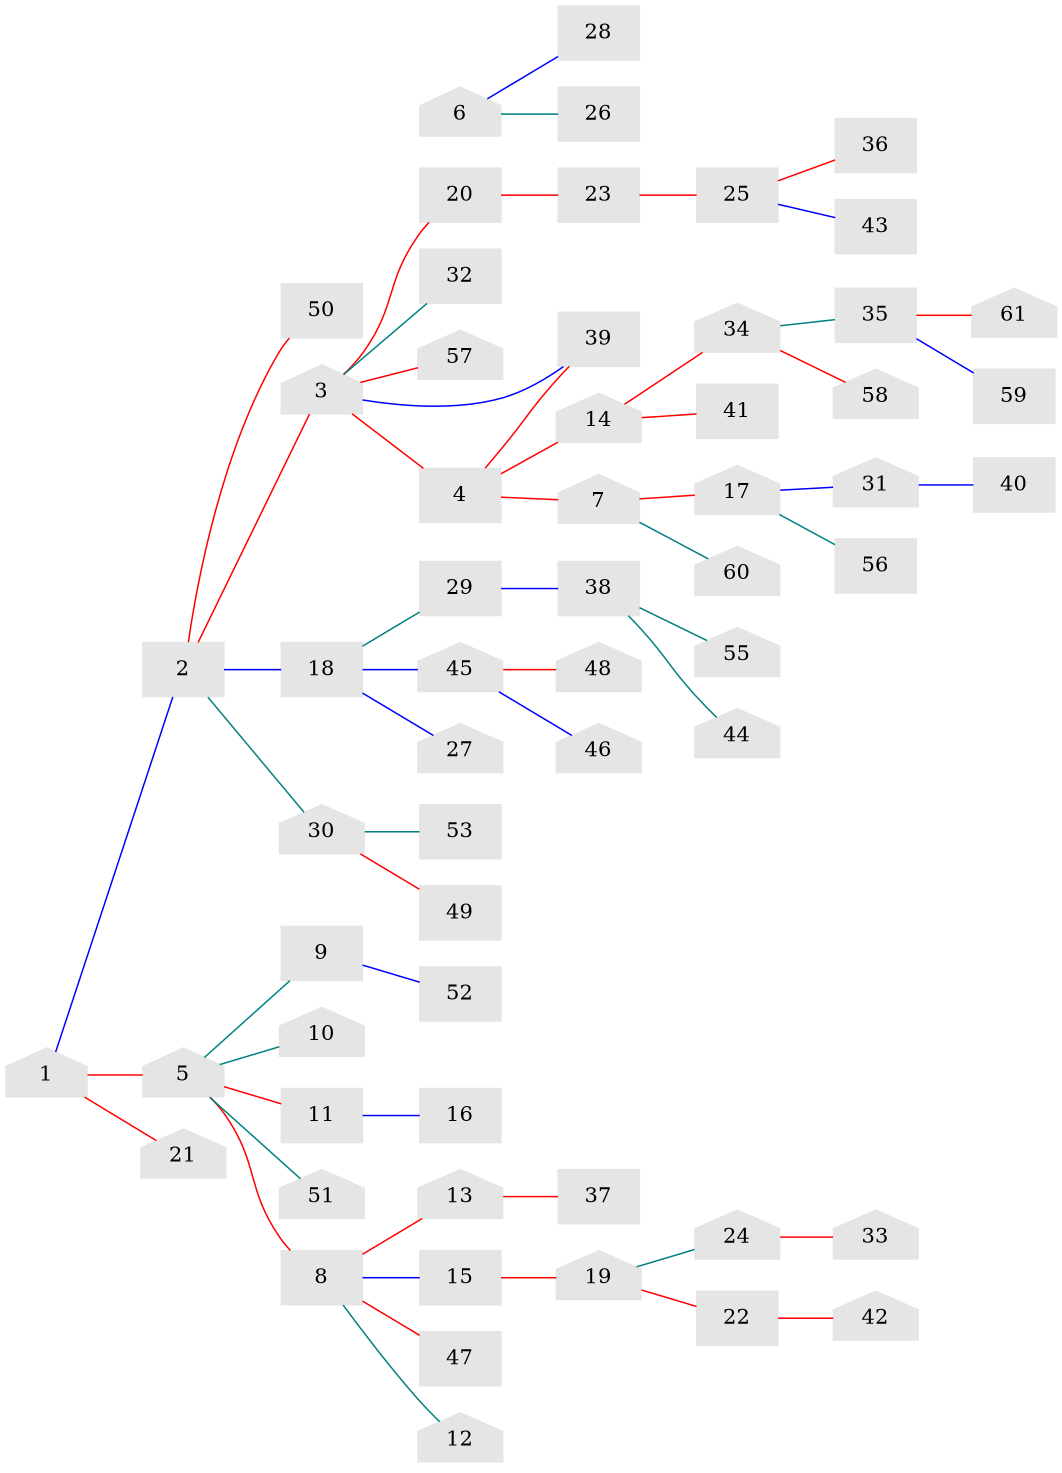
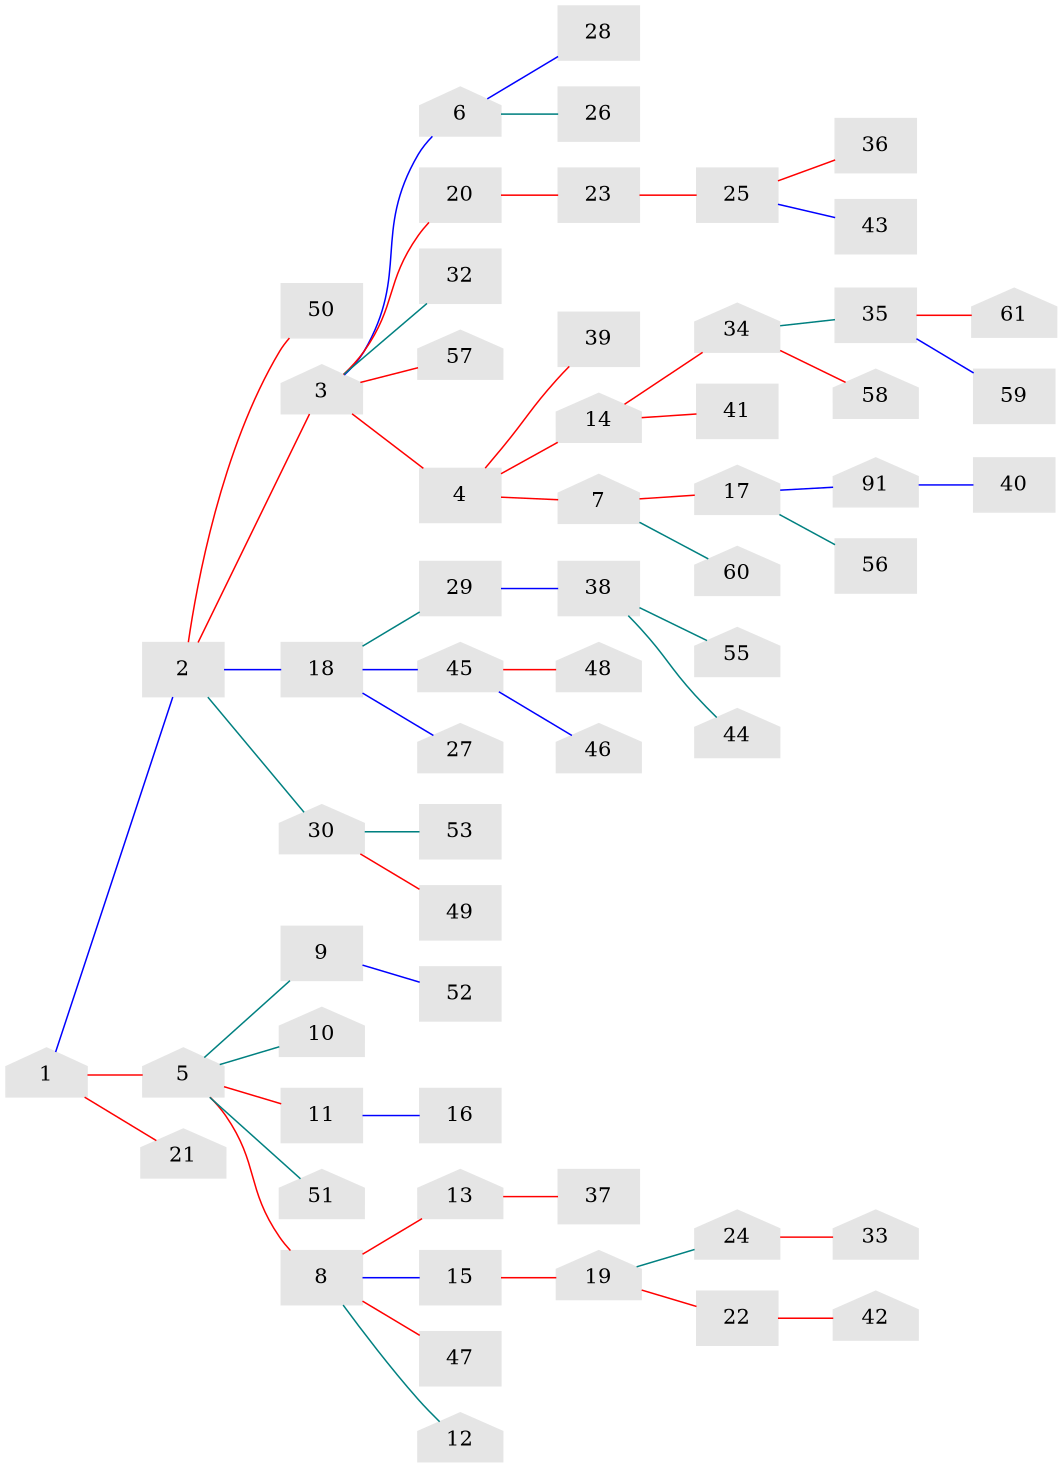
(467, 405) -> (391, 257)
(876, 485) -> (876, 485)
